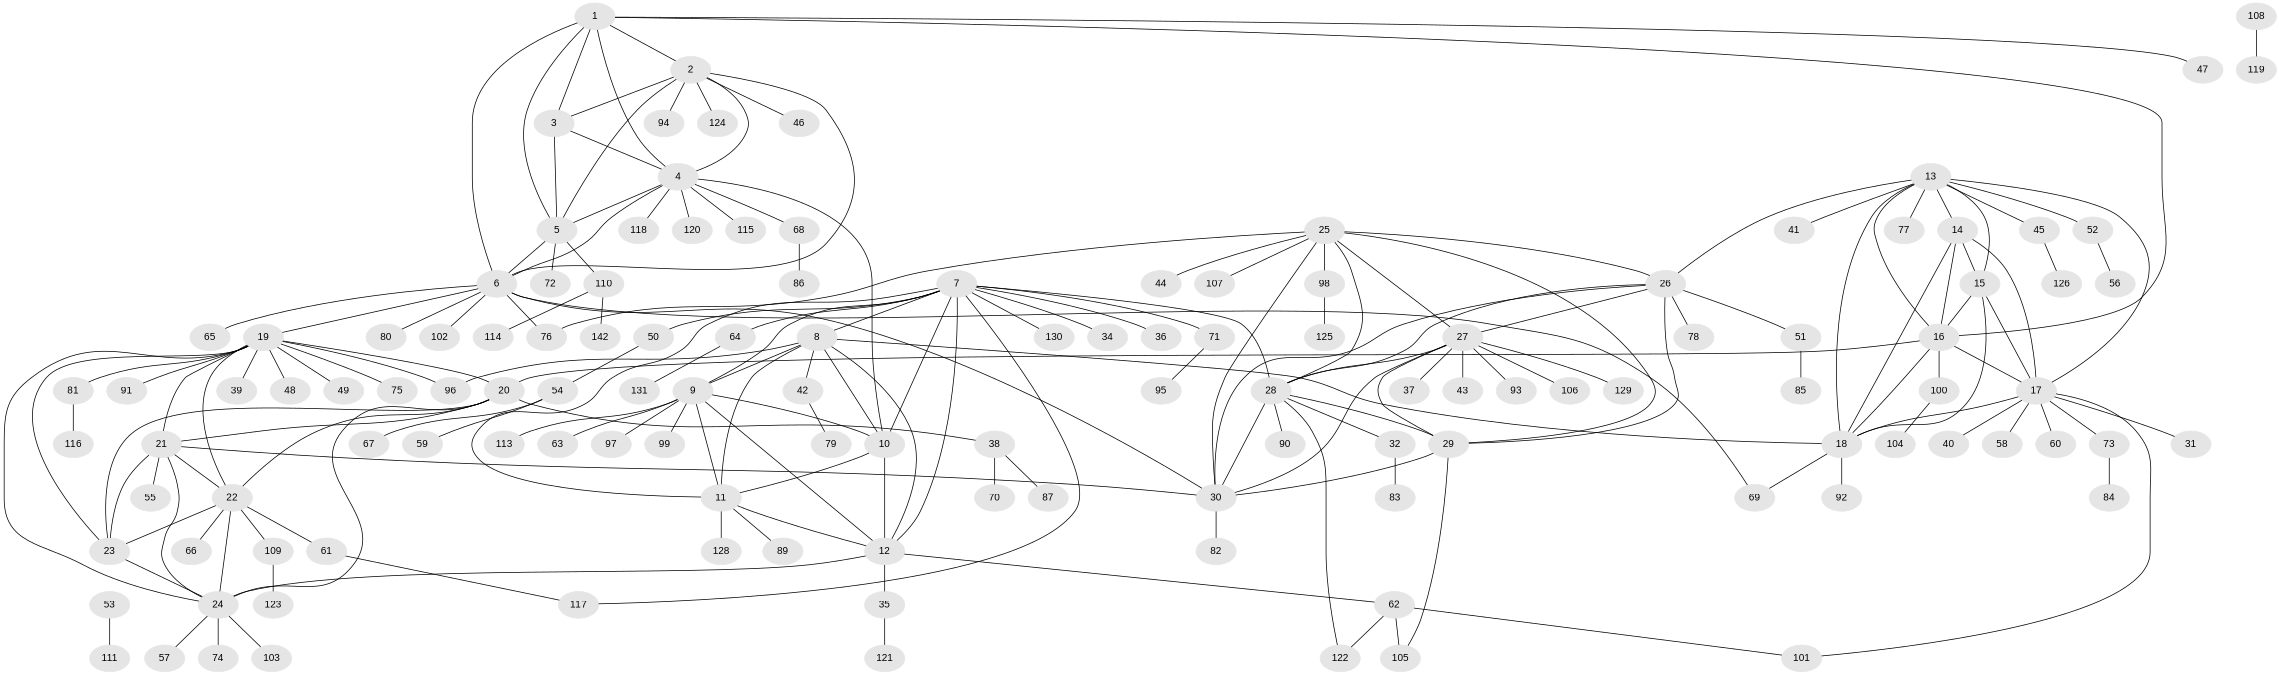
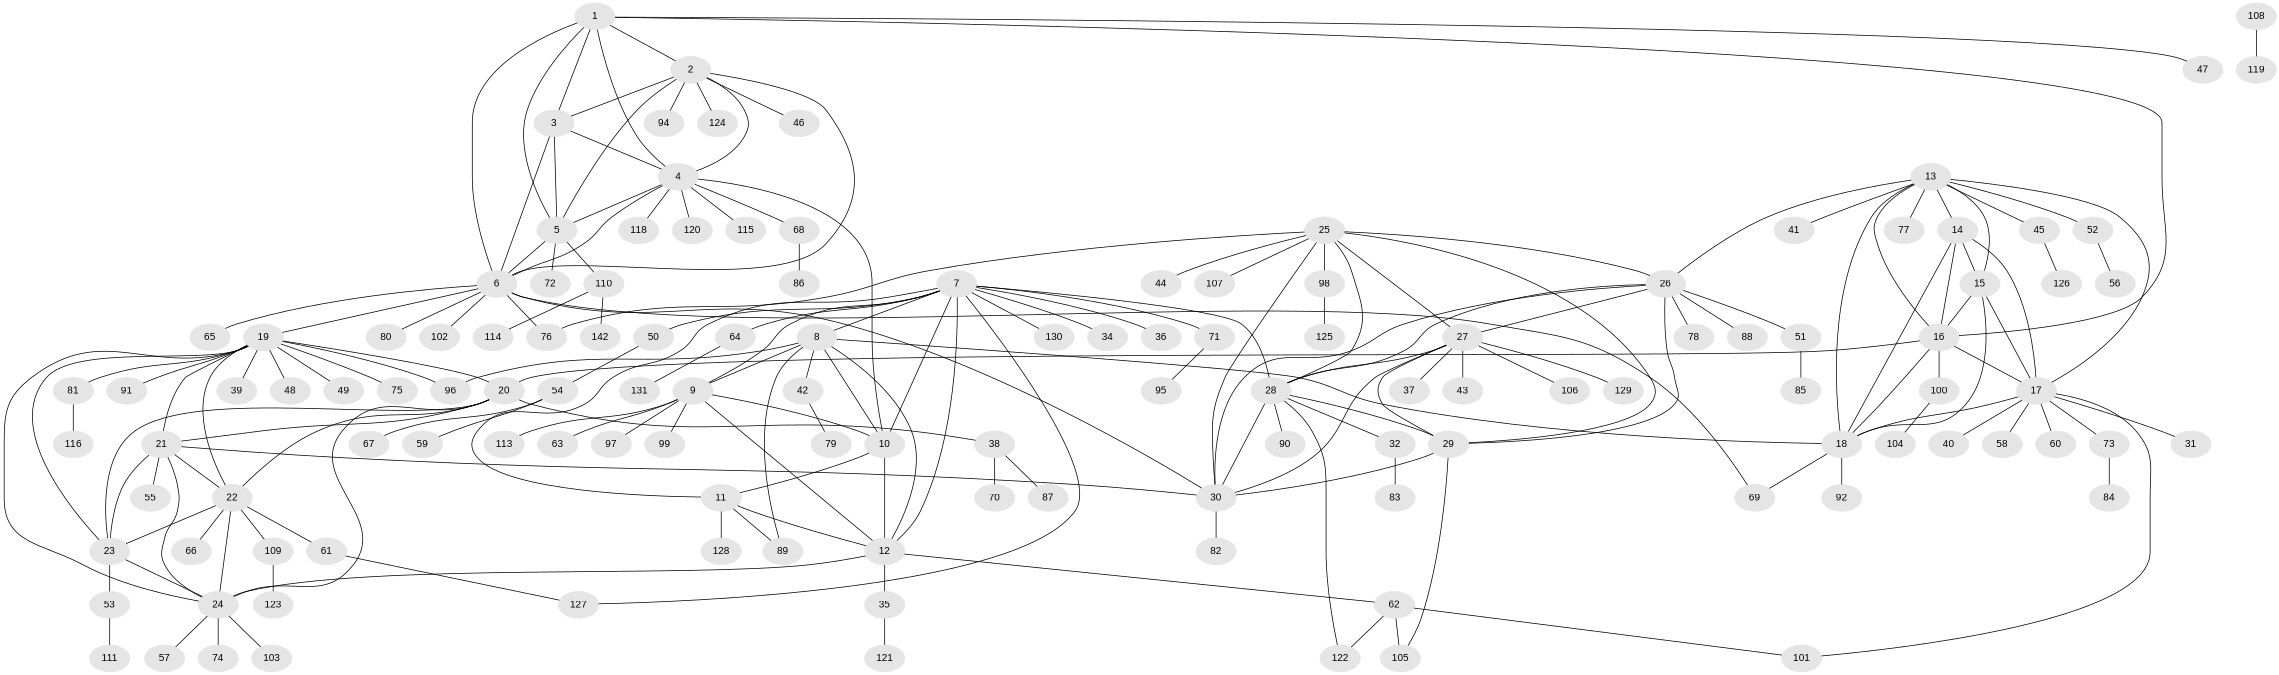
none -> (525, 204)
none -> (1747, 337)
(1516, 391) -> none
(737, 405) -> (765, 437)
(707, 444) -> none
none -> (110, 582)
(579, 605) -> (579, 605)
